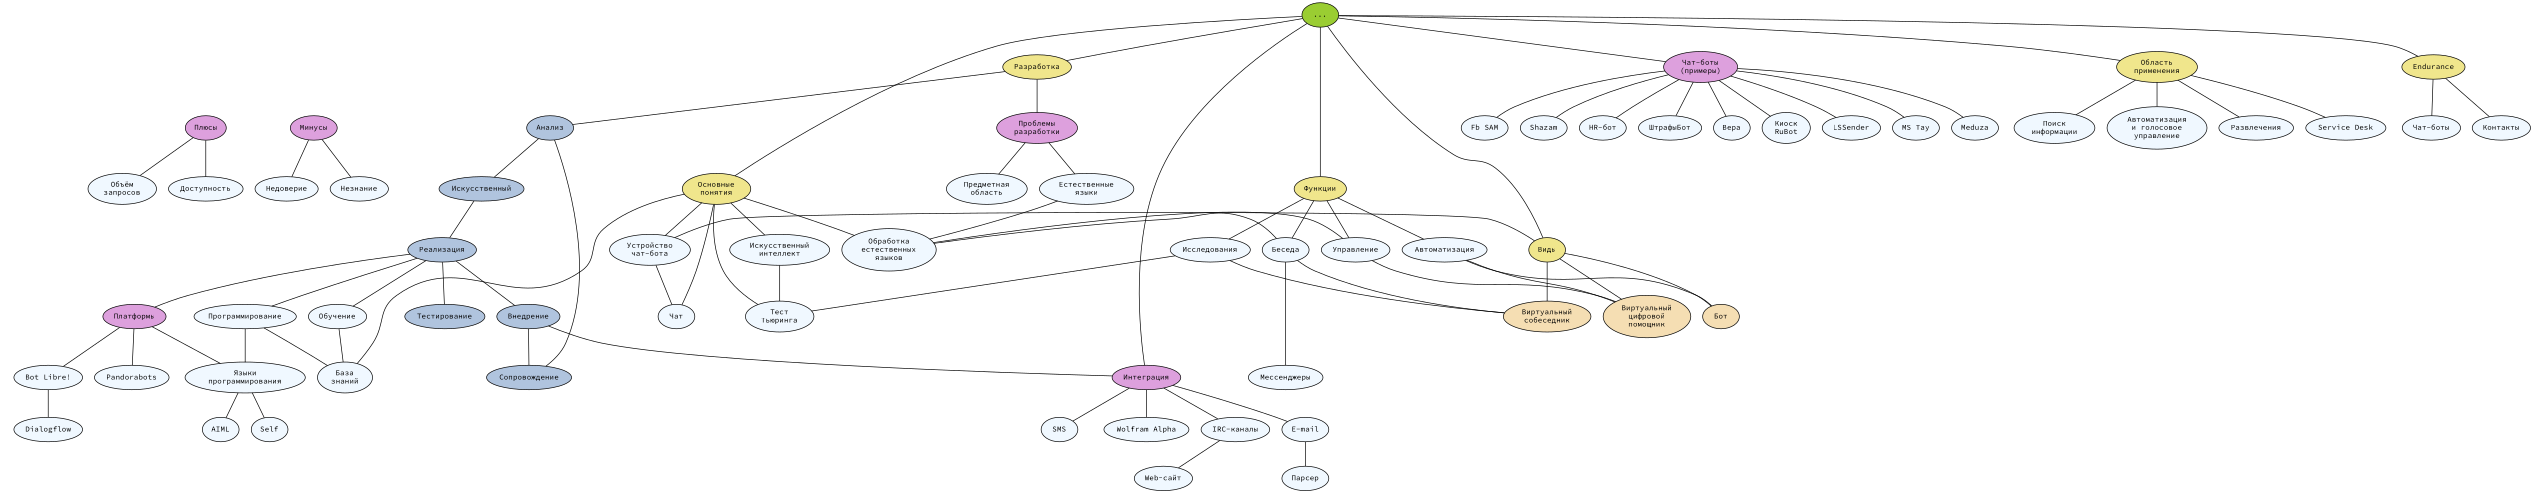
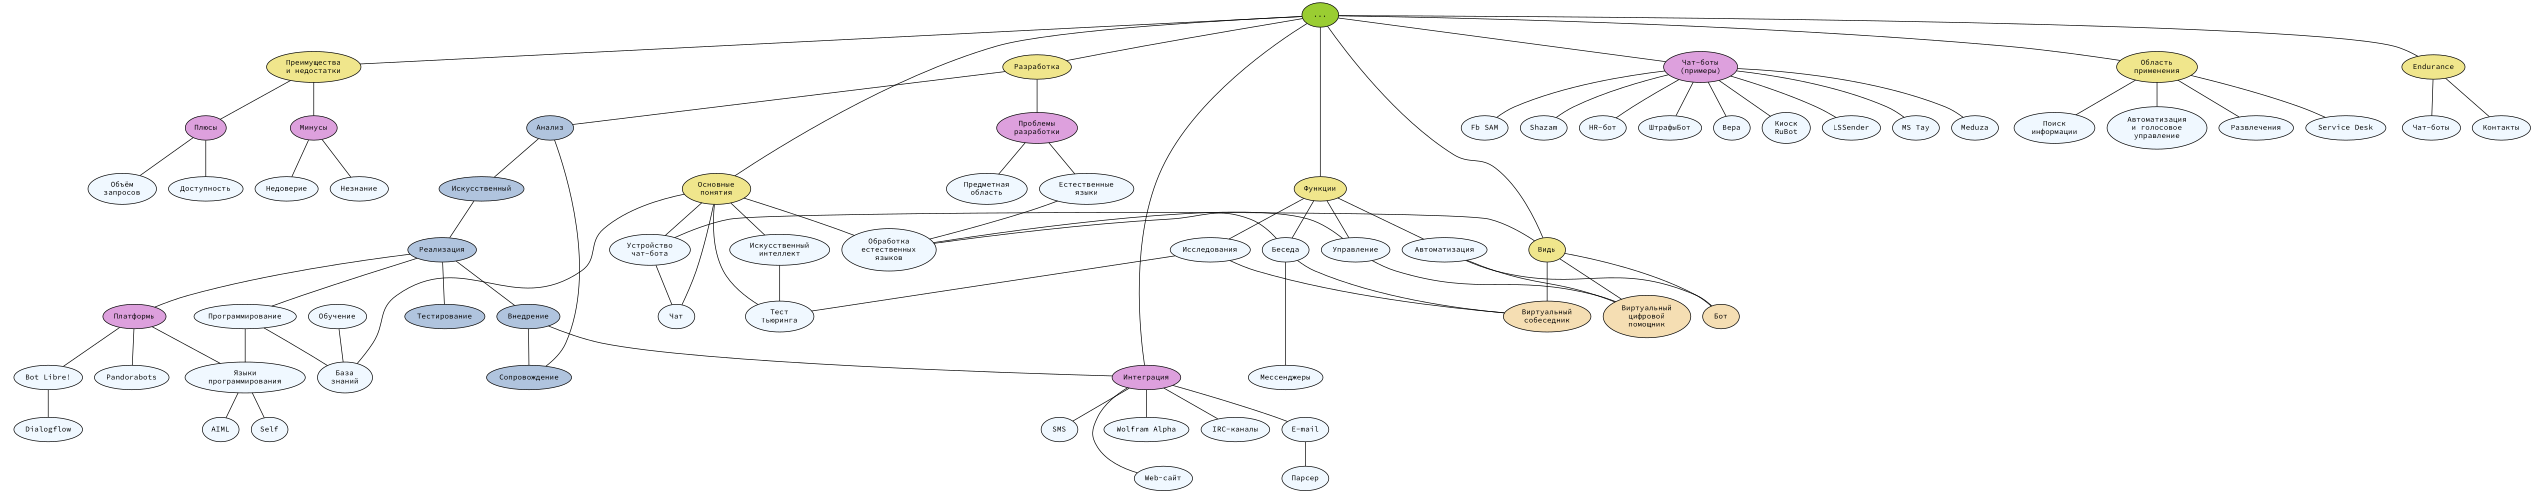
none -> (314, 67)
(389, 283) -> none
(1199, 454) -> (1093, 435)
